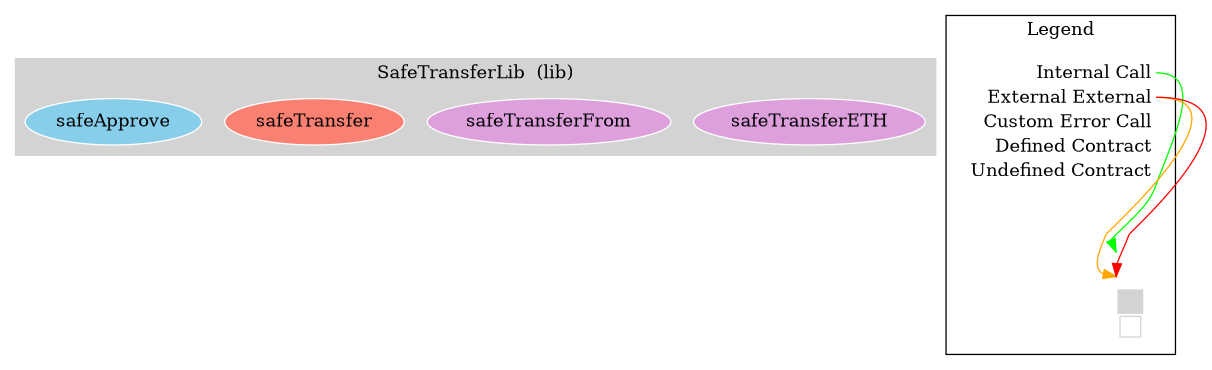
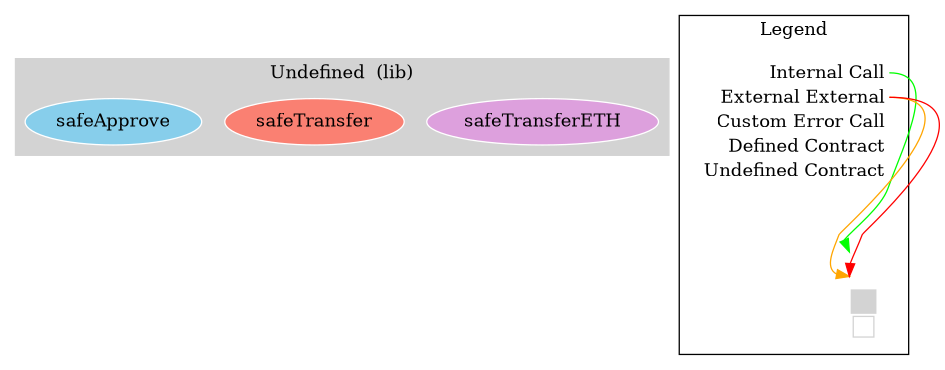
(476, 73) -> (342, 73)
(549, 122) -> none
